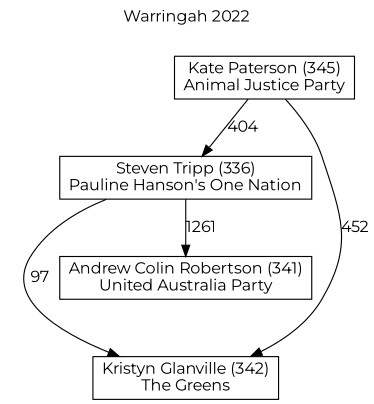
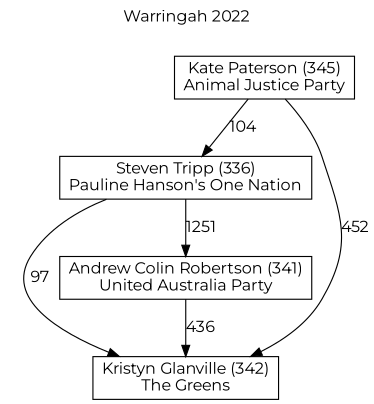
(243, 128) -> (243, 128)
(201, 228) -> (201, 228)
none -> (186, 322)
